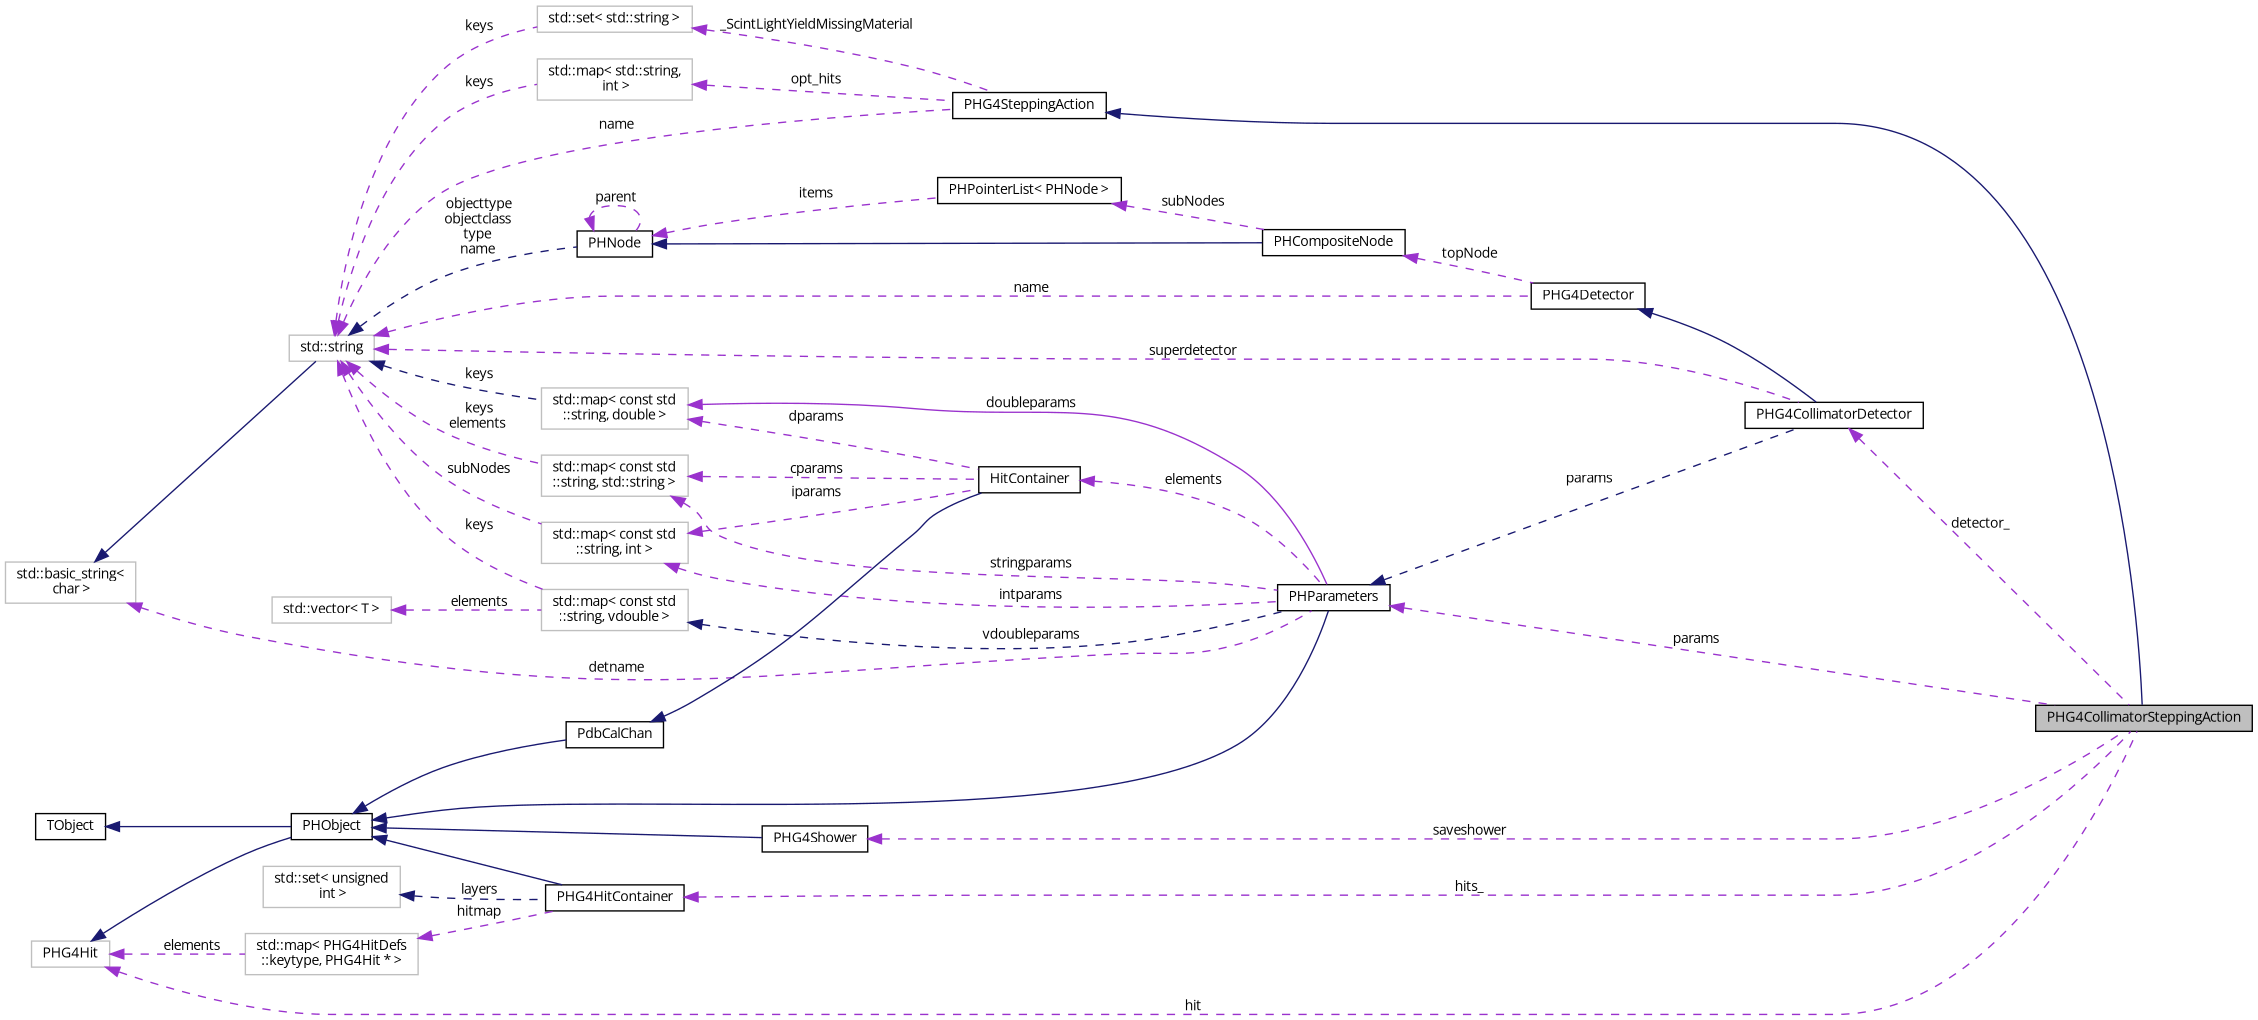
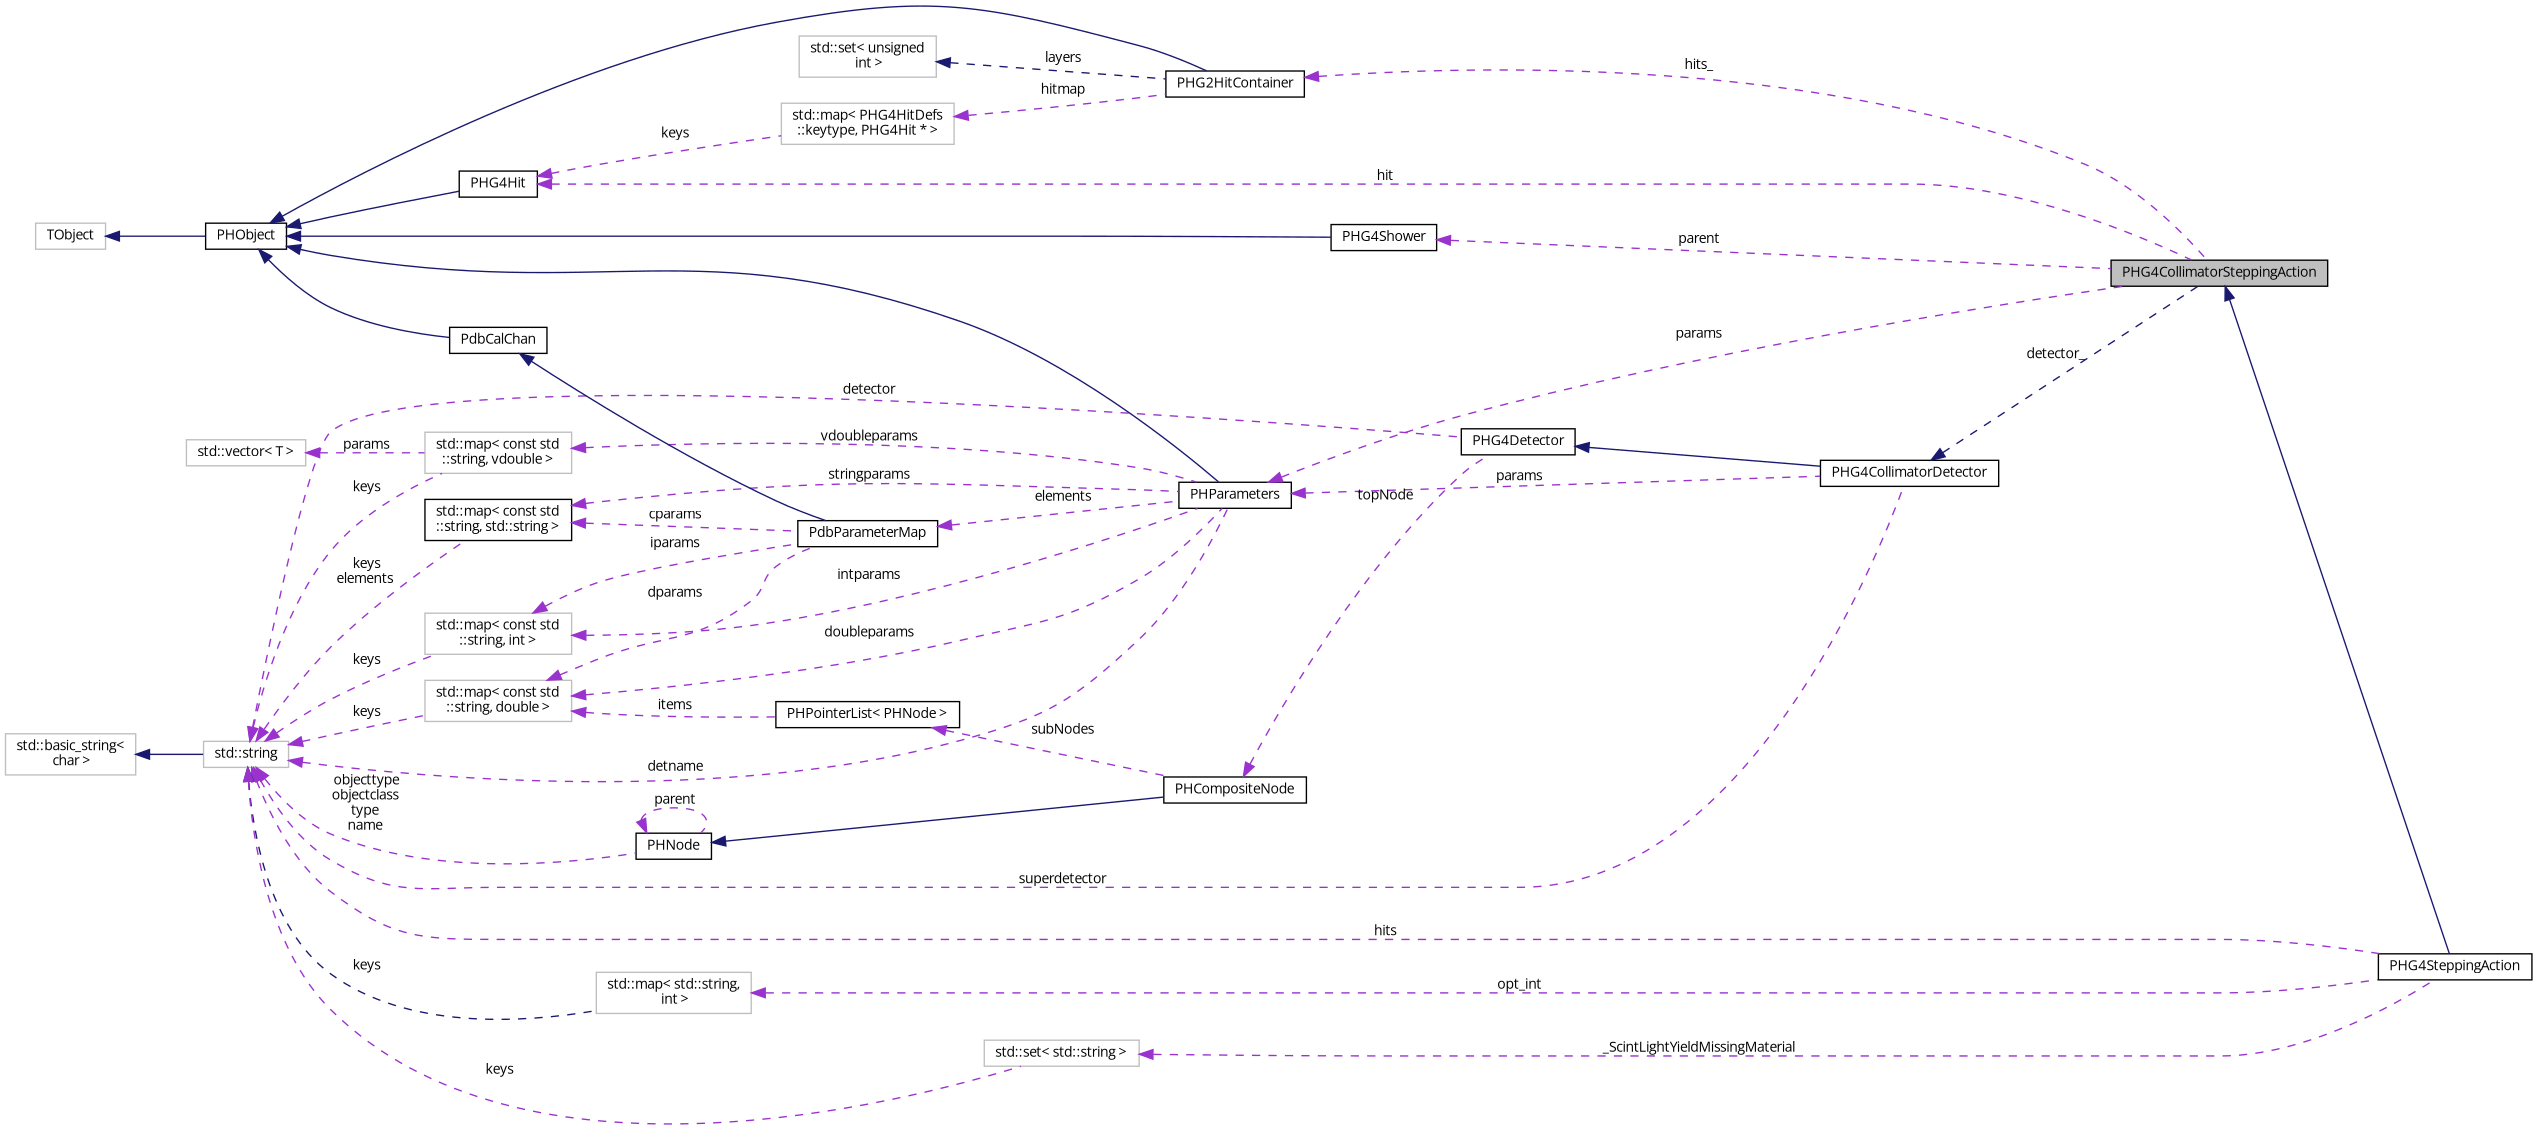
(815, 80) -> (1518, 985)
(1836, 123) -> (2339, 626)
(615, 125) -> (1384, 932)
(401, 169) -> (356, 989)
(801, 212) -> (681, 717)
(462, 270) -> (438, 860)
(1029, 289) -> (868, 390)
(462, 387) -> (363, 728)
(1050, 412) -> (922, 649)
(478, 470) -> (365, 660)
(615, 476) -> (498, 520)
(1029, 480) -> (868, 534)
(1590, 504) -> (1563, 485)
(1994, 572) -> (2070, 370)
(478, 602) -> (365, 445)
(995, 649) -> (892, 446)
(698, 679) -> (816, 768)
(71, 827) -> (71, 236)
(1468, 831) -> (1698, 240)
(194, 879) -> (379, 207)
(615, 898) -> (1235, 84)
(191, 947) -> (674, 134)
(71, 954) -> (498, 184)
